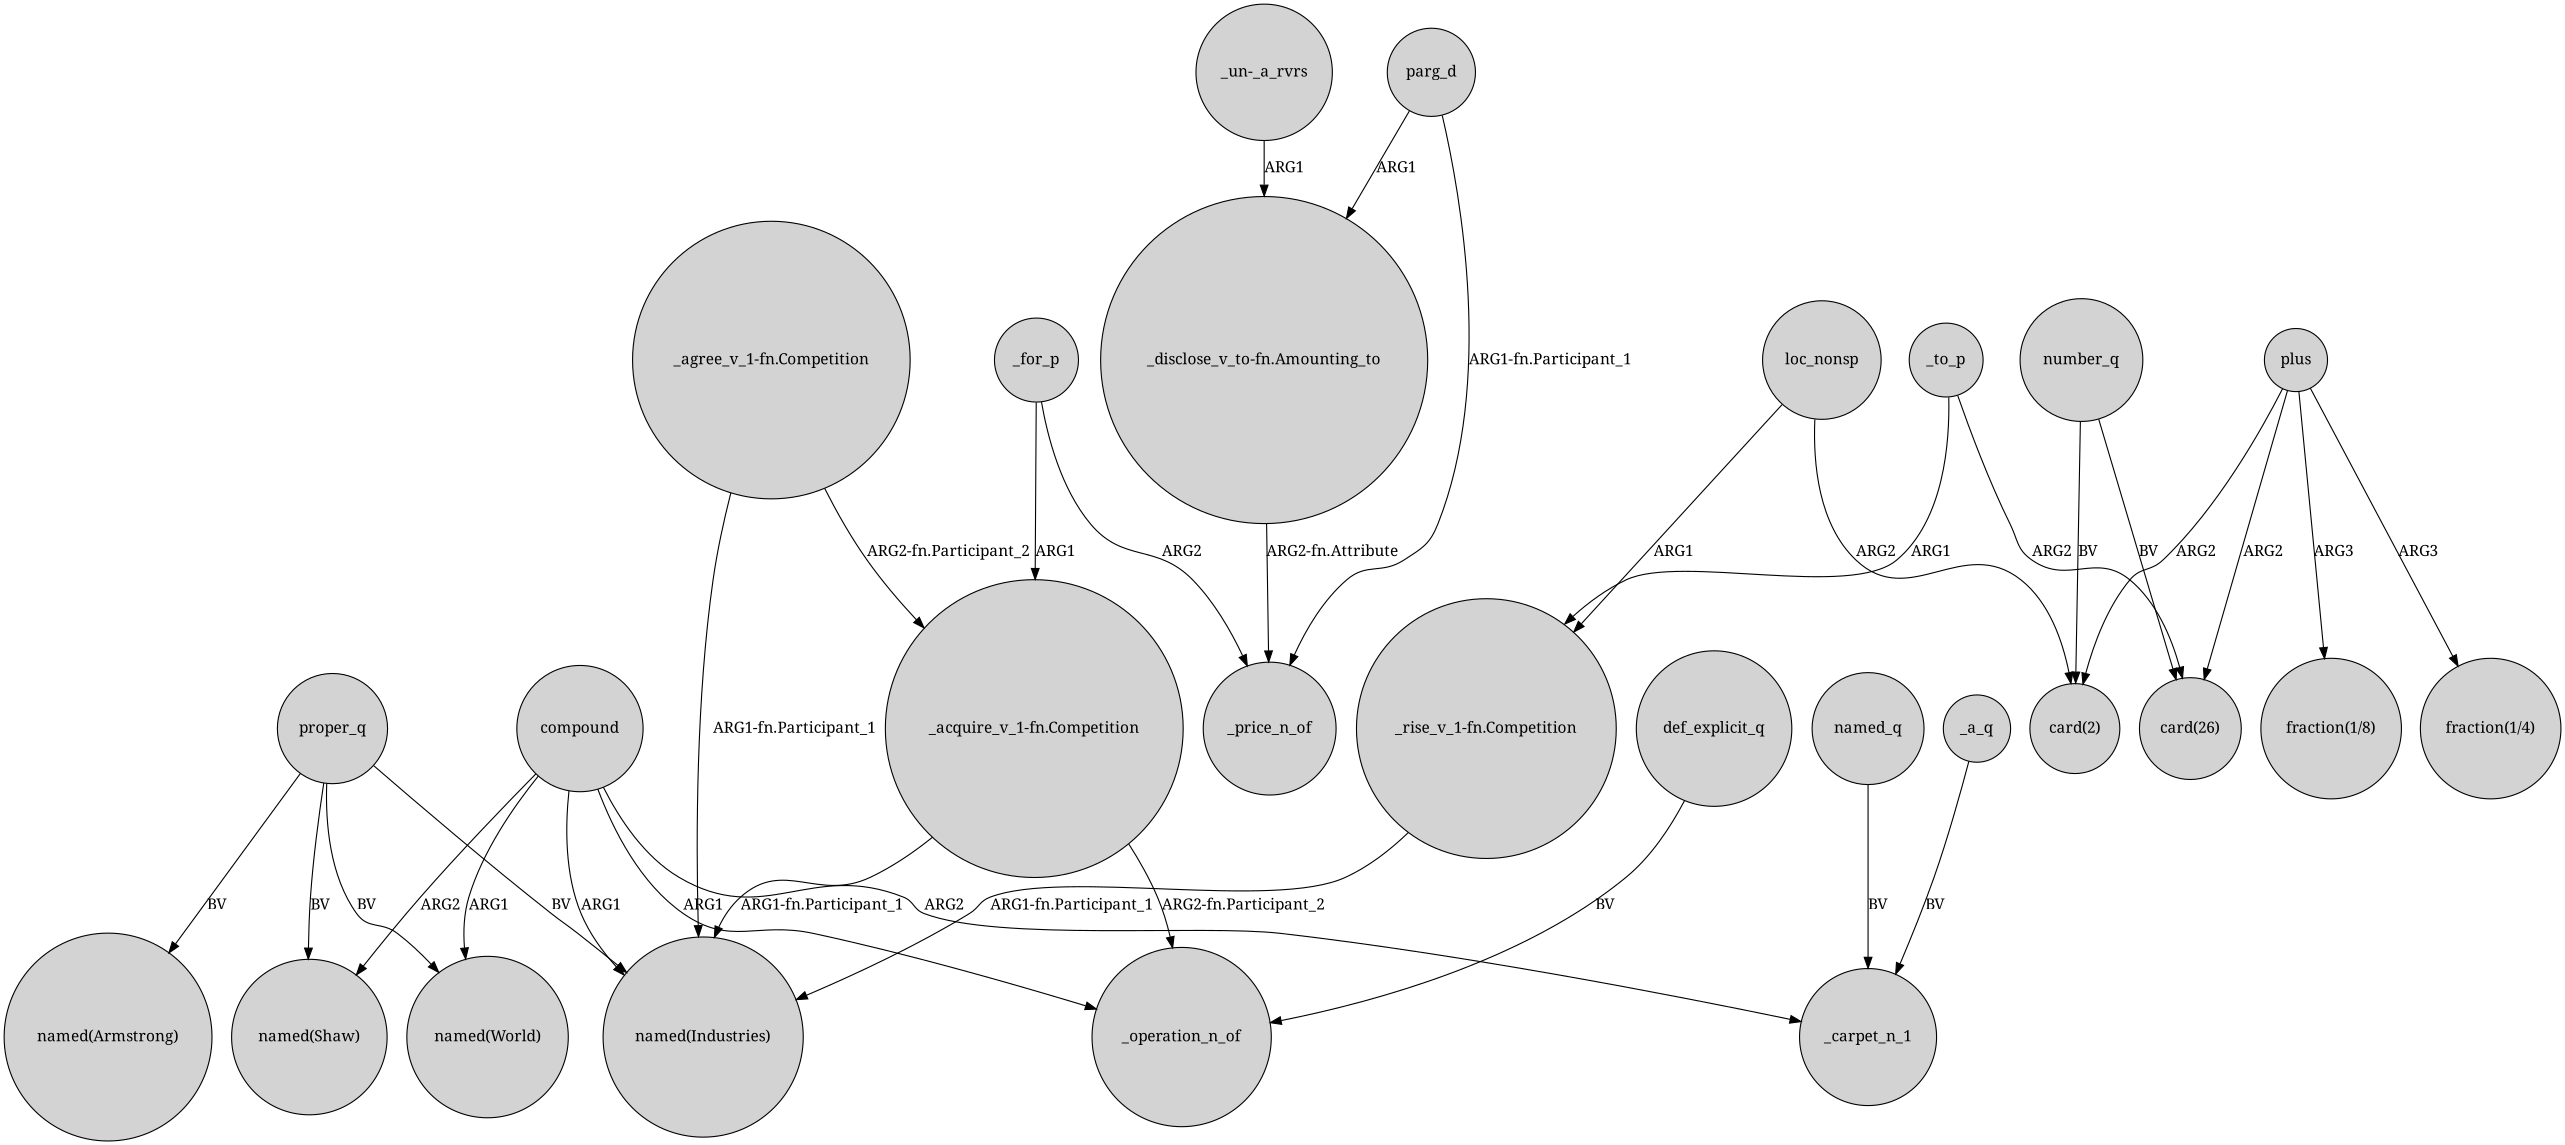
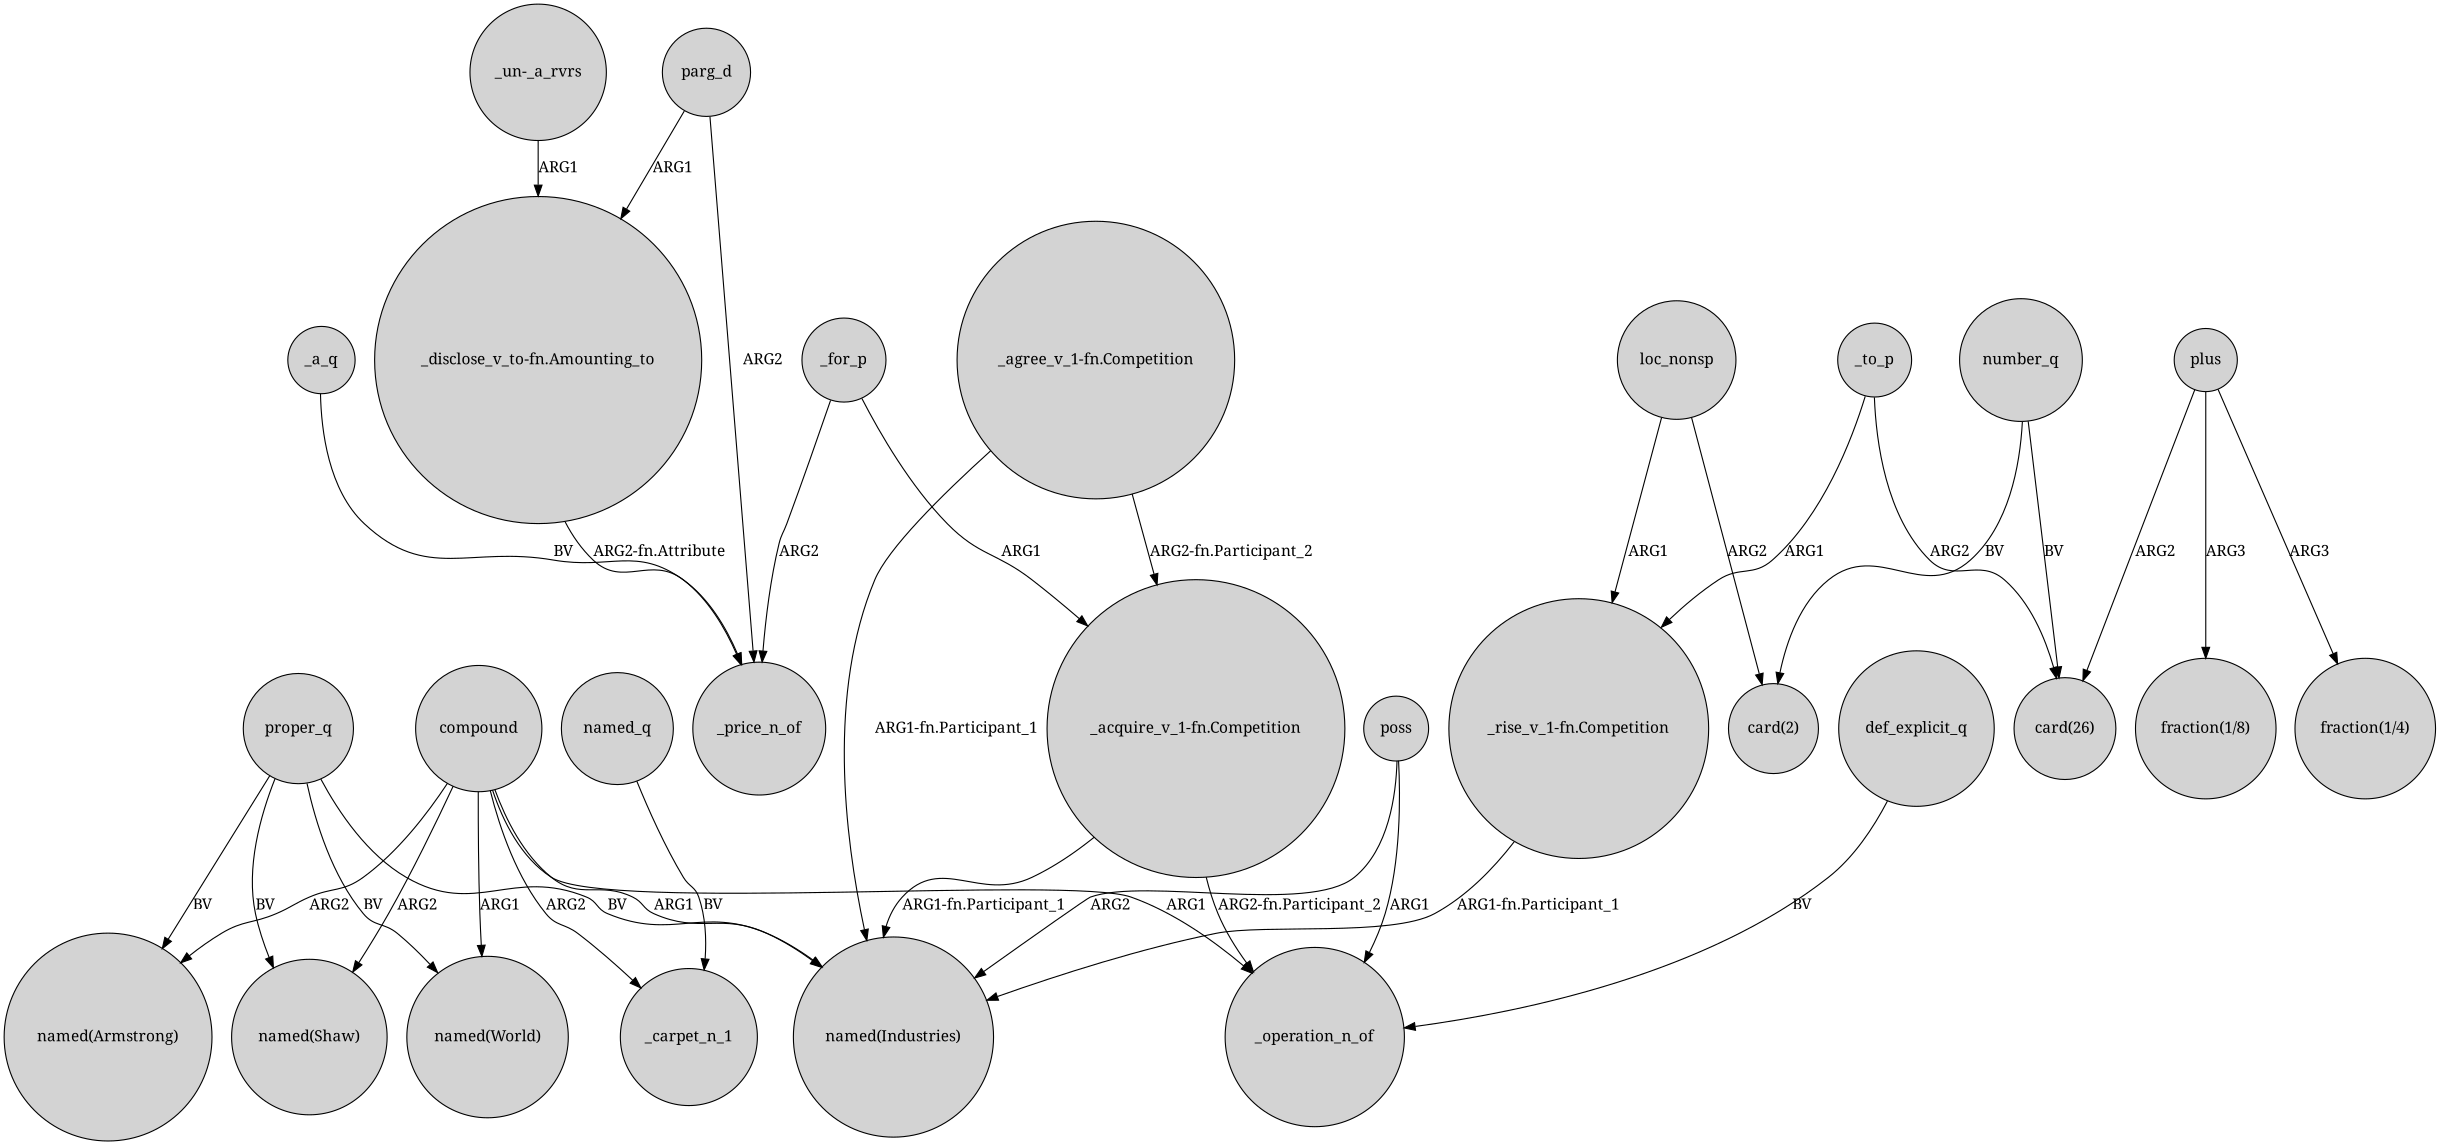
(1550, 360) -> (763, 360)
(2186, 536) -> none
none -> (1396, 729)
(1939, 864) -> (498, 556)
none -> (333, 890)
